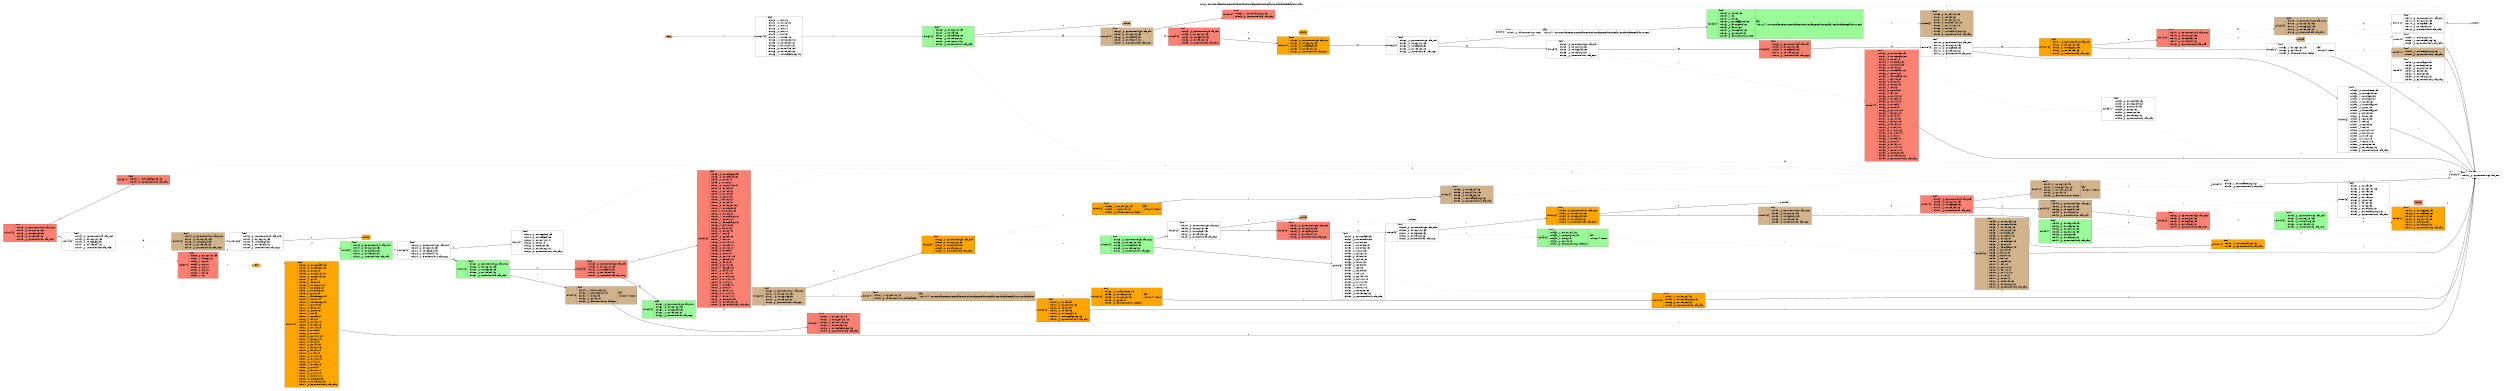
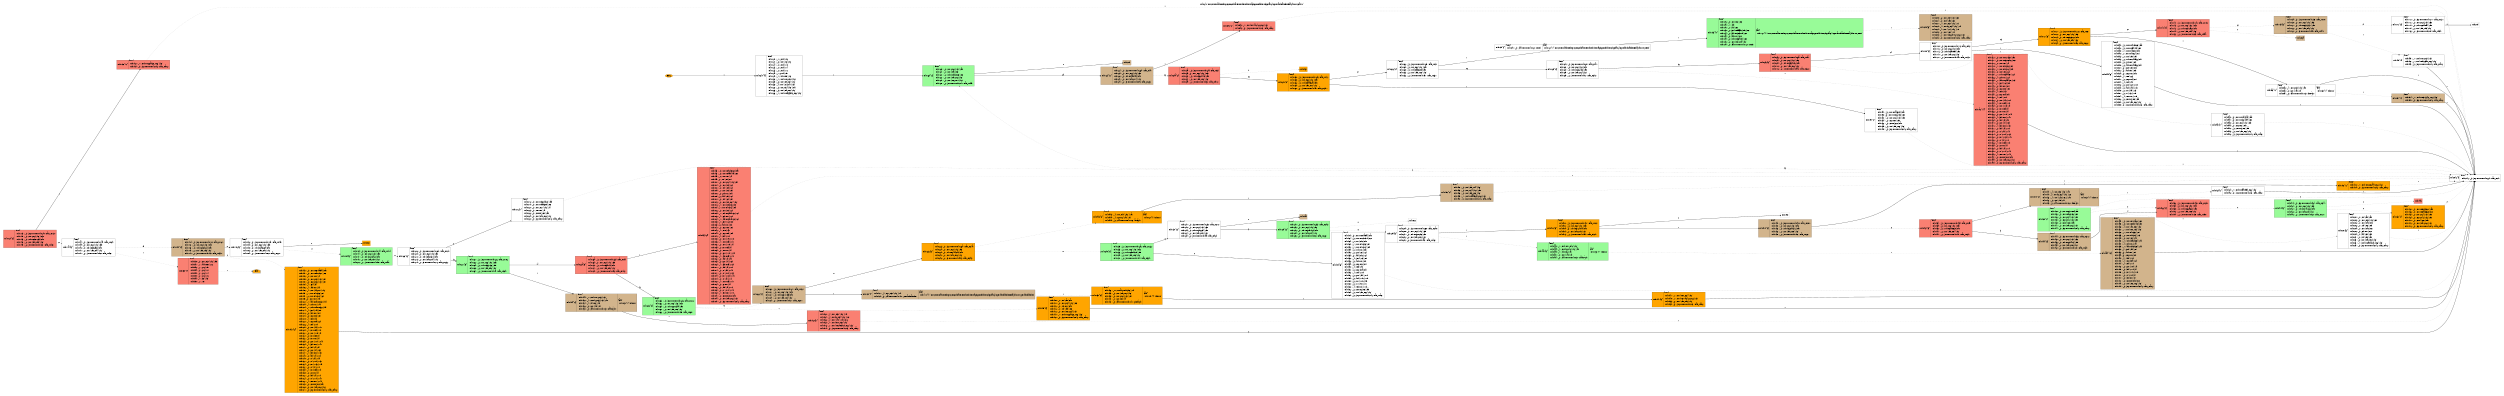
none -> (1598, 88)
(1303, 231) -> (1303, 230)
